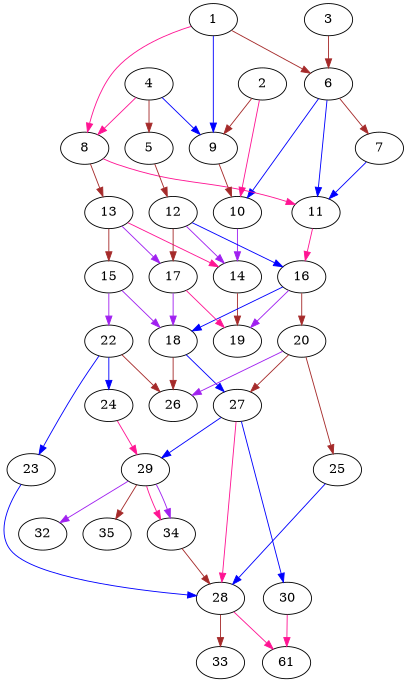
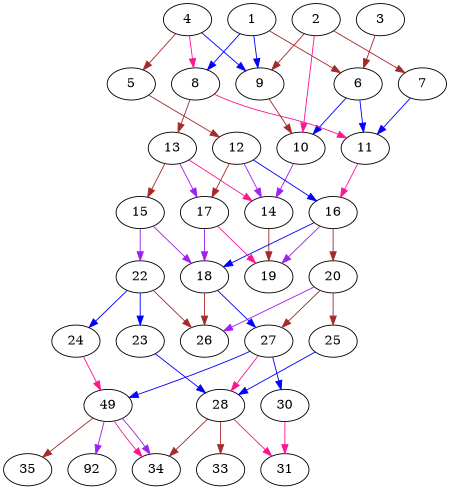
(125, 60) -> (227, 48)
(351, 113) -> (364, 49)
(145, 470) -> (108, 405)
(43, 534) -> (92, 470)
(193, 563) -> (192, 434)
(287, 663) -> (285, 470)
